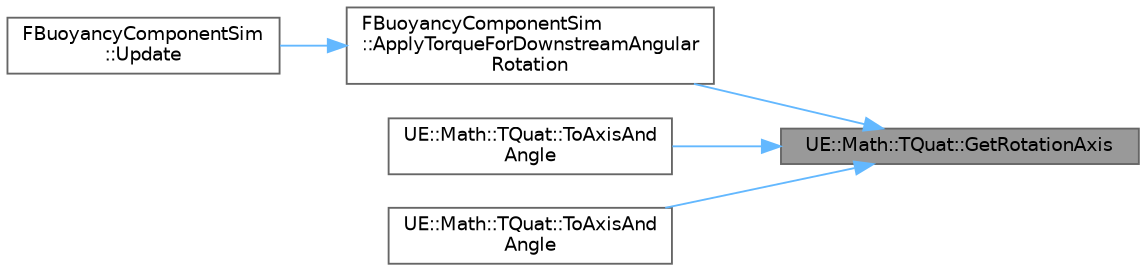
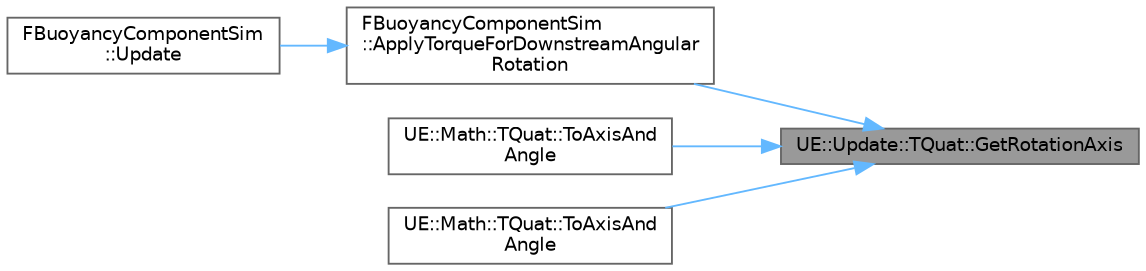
(960, 146) -> (960, 146)
